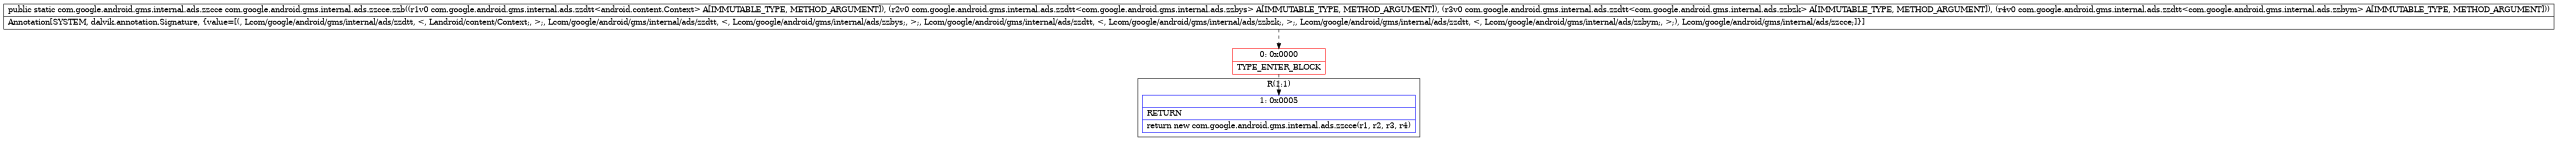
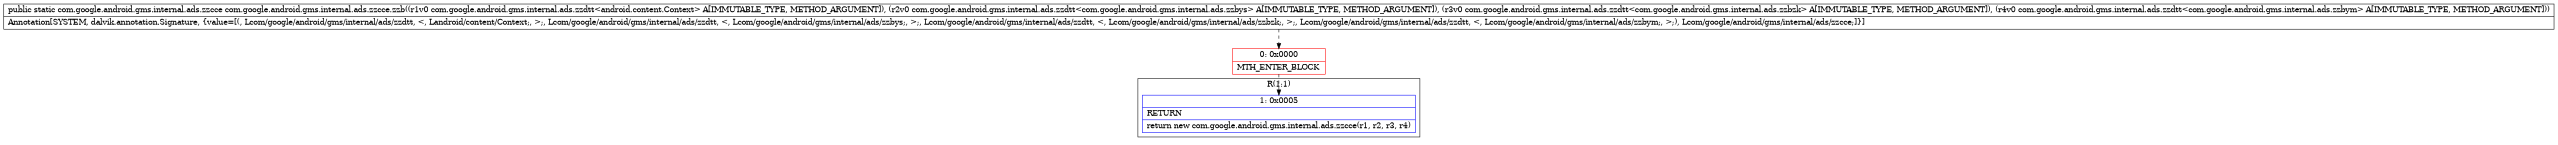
(1279, 68) -> (1278, 68)
